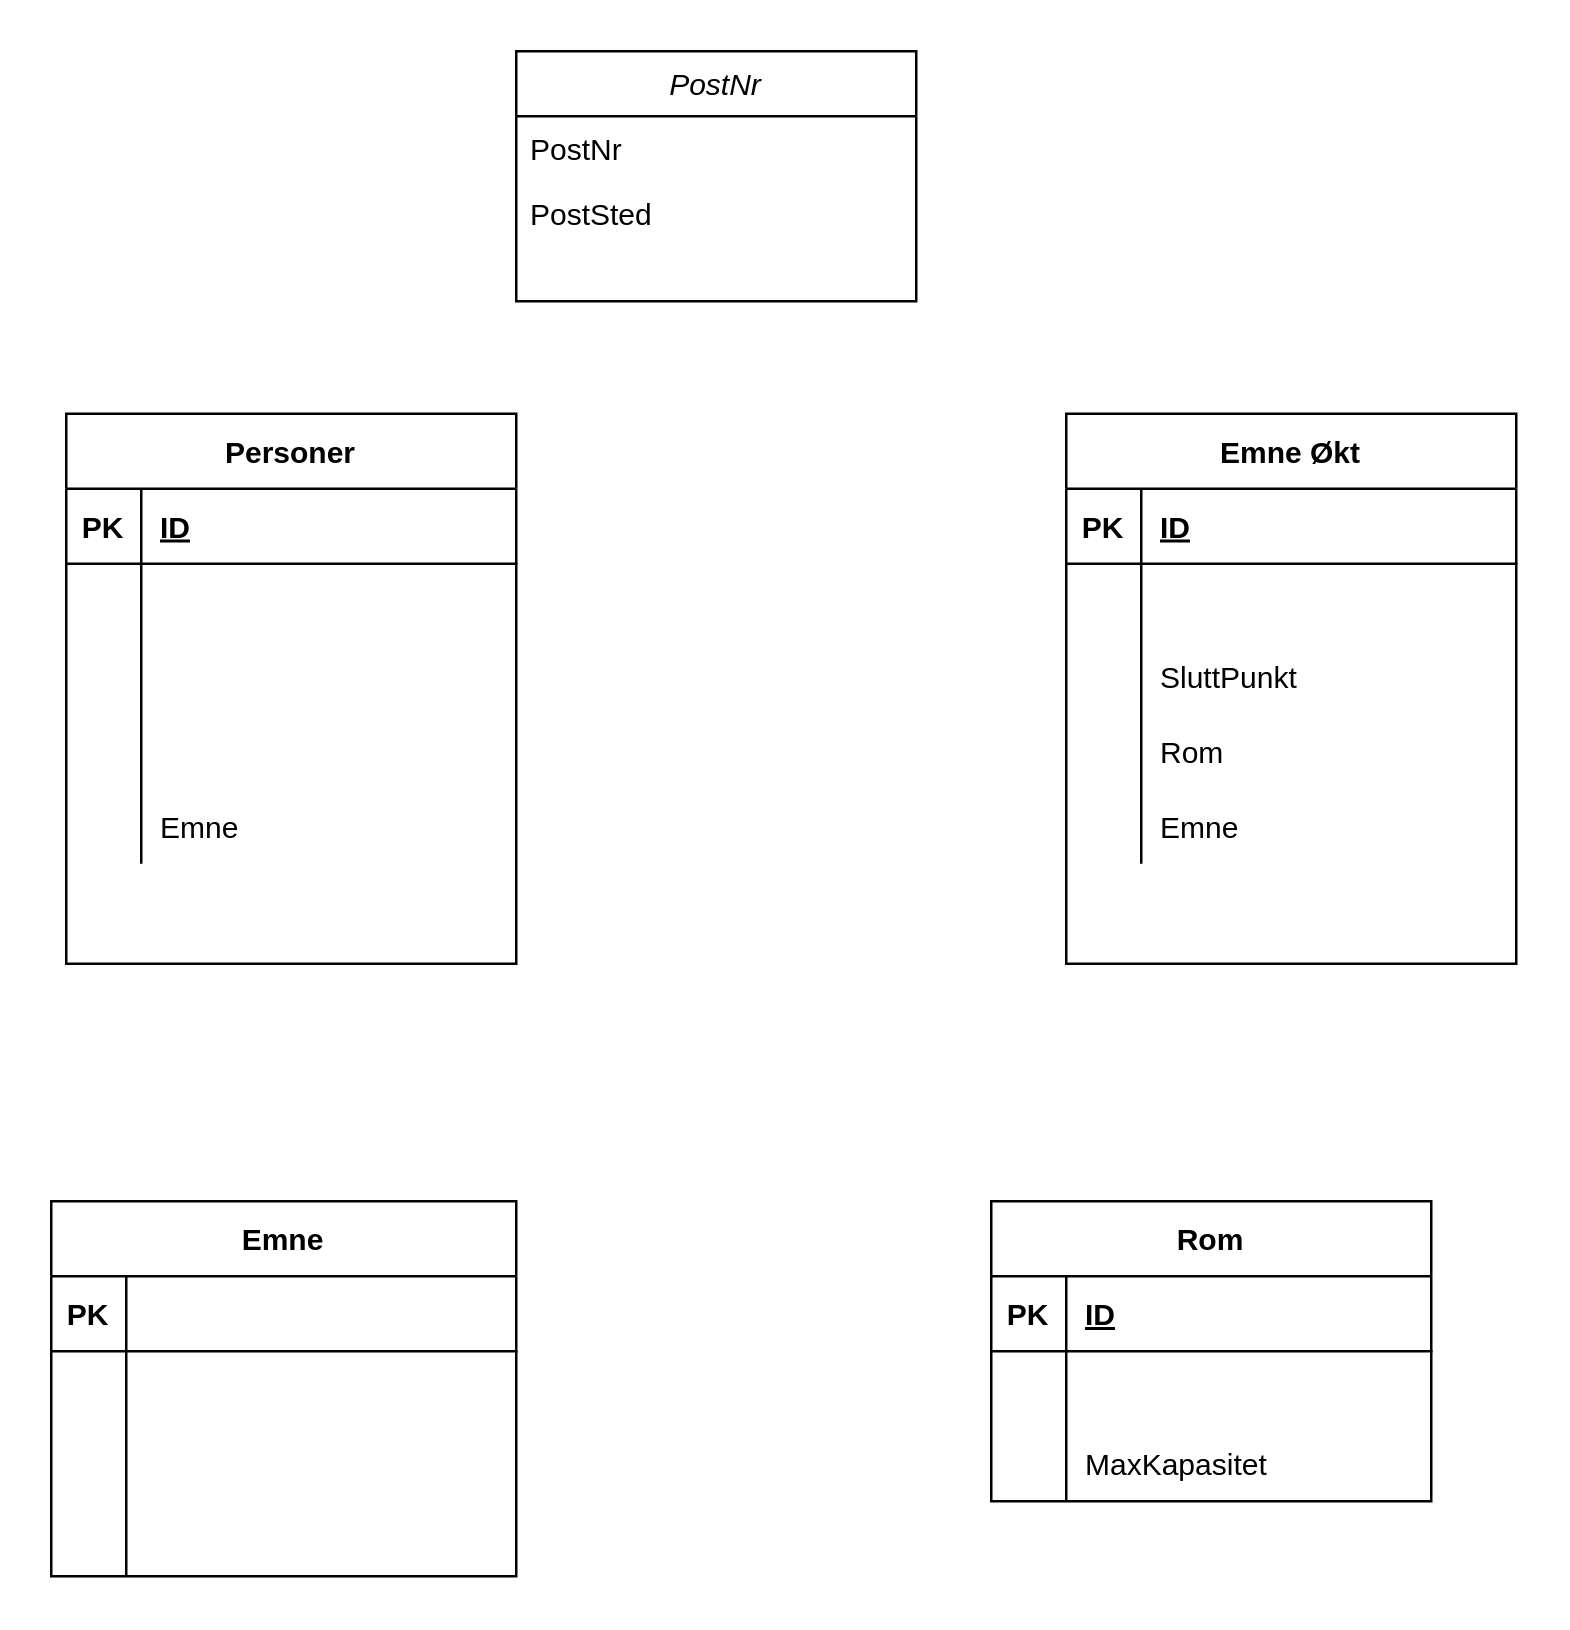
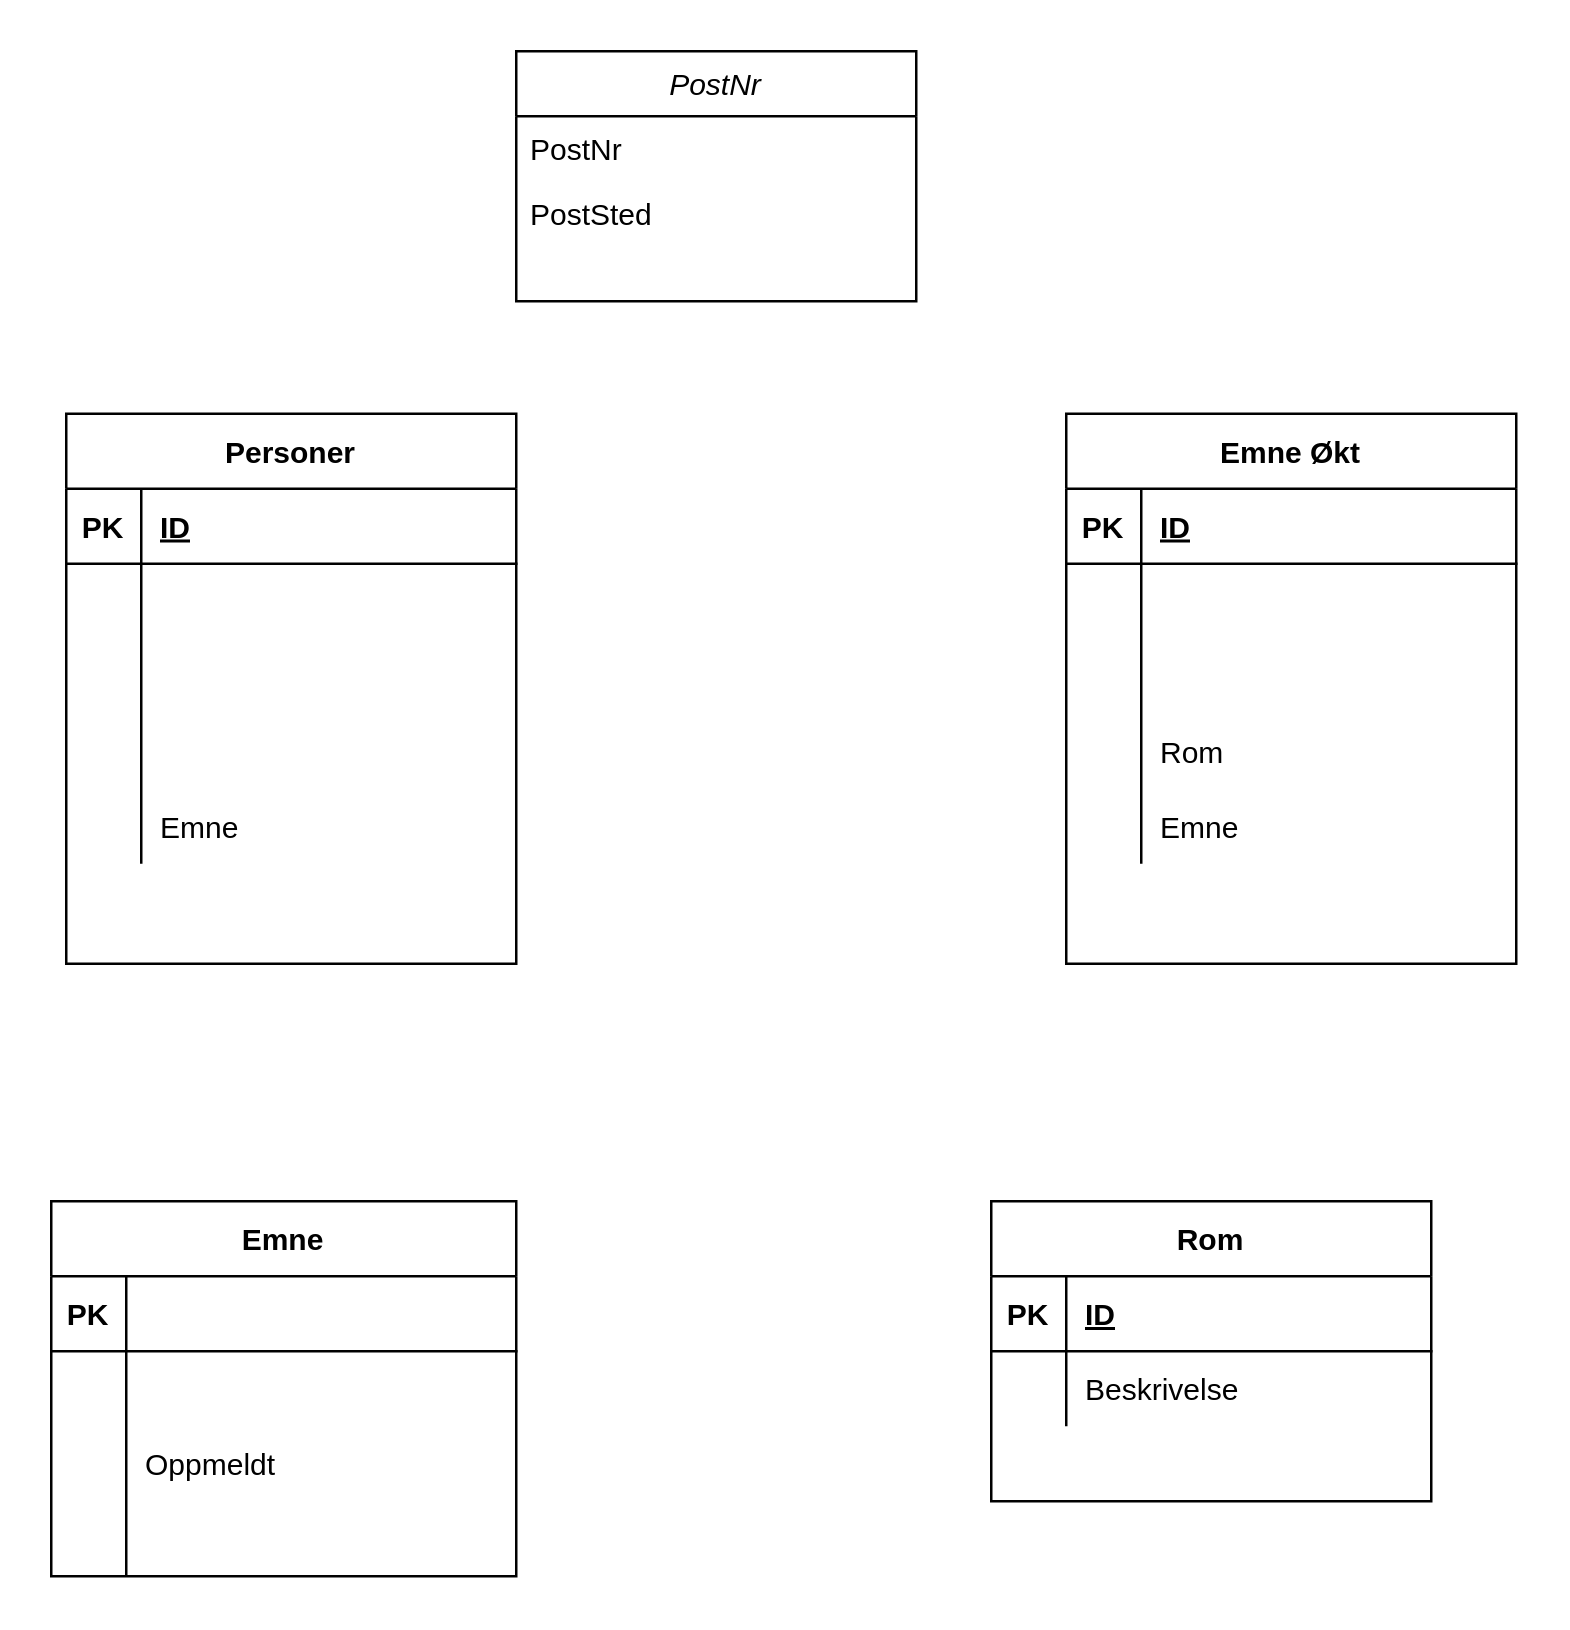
(1329, 676) -> none
none -> (1249, 1389)
none -> (321, 1464)
(1249, 1464) -> none
